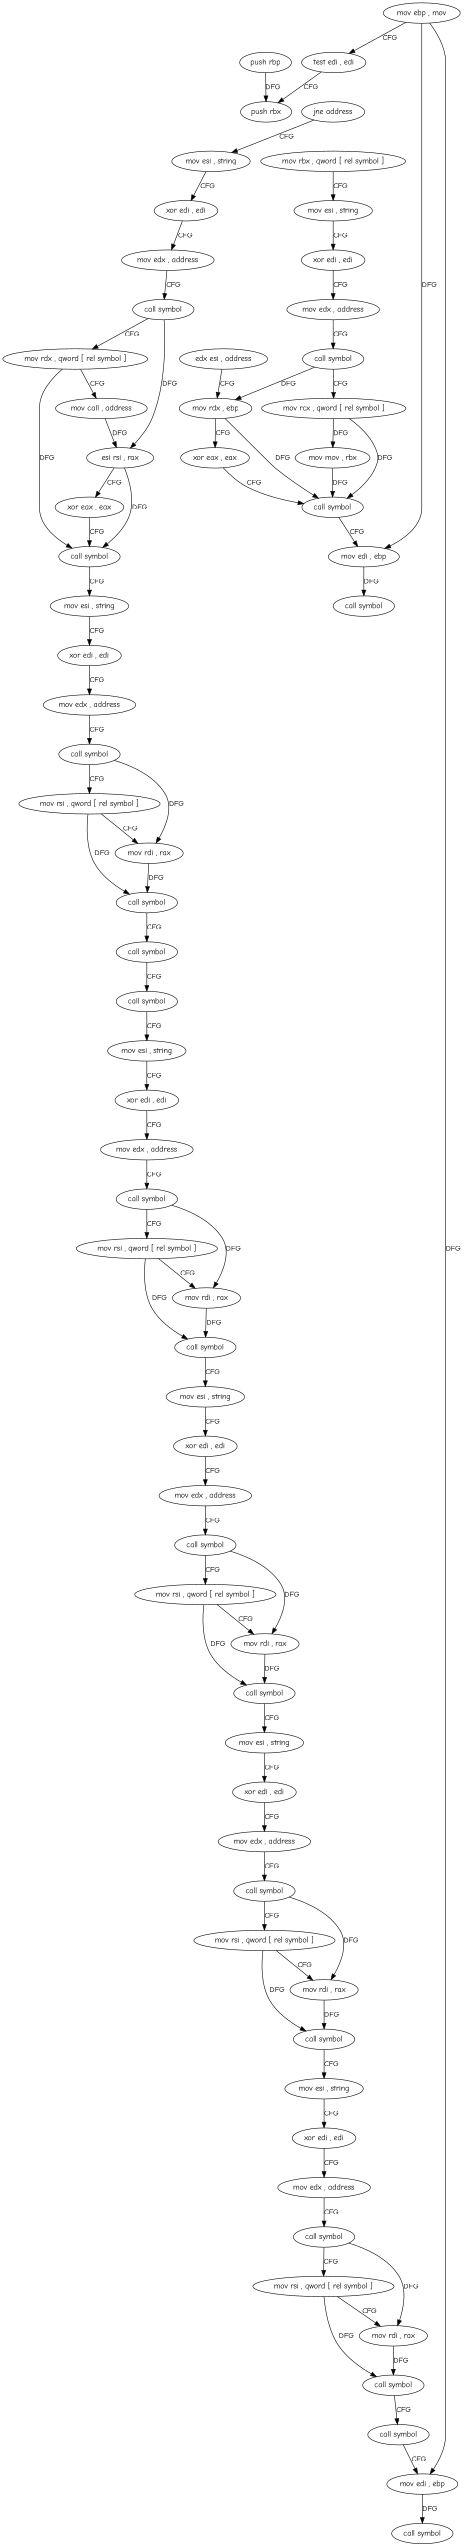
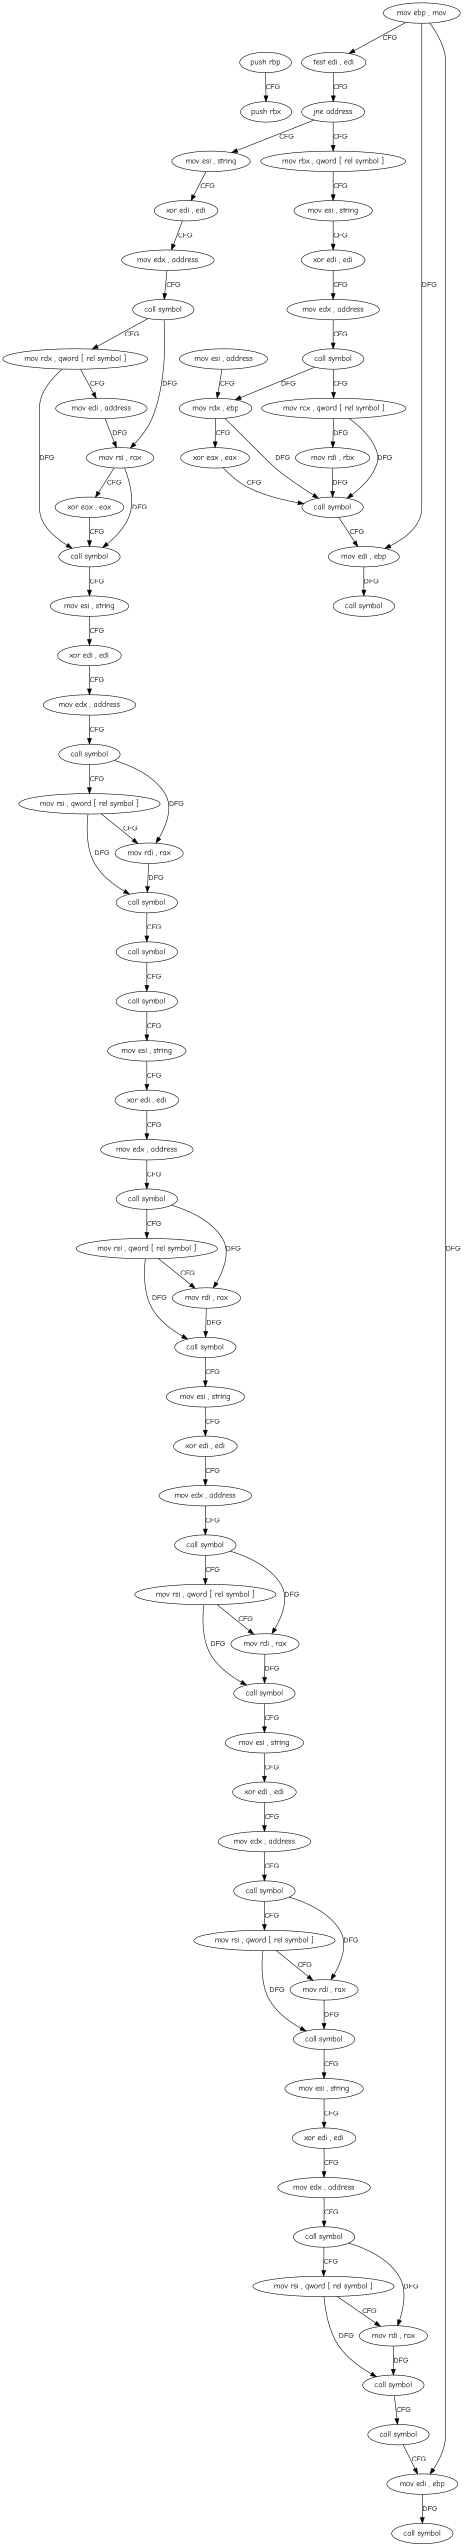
(302, 86) -> (333, 84)
(273, 87) -> (273, 87)
none -> (333, 134)
(224, 359) -> (224, 359)
(101, 408) -> (101, 408)
(120, 458) -> (120, 458)
(333, 458) -> (333, 458)
